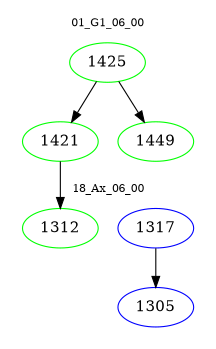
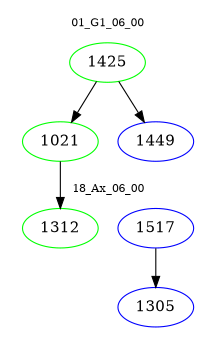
(60, 142) -> (60, 142)
(156, 142) -> (156, 142)
(156, 228) -> (156, 228)
